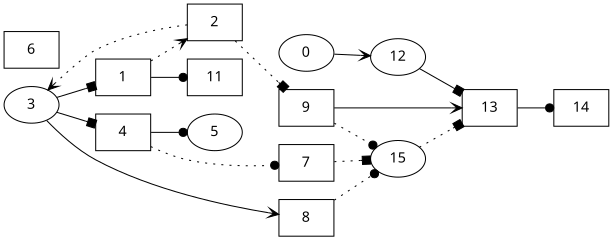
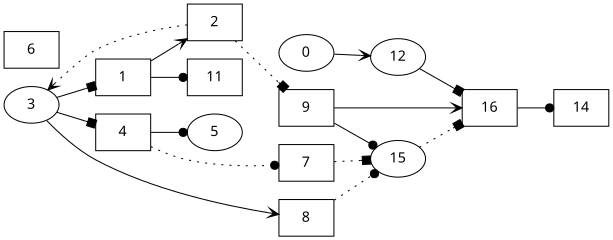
(165, 53) -> (165, 53)
(490, 108) -> (490, 108)
(352, 133) -> (352, 133)
